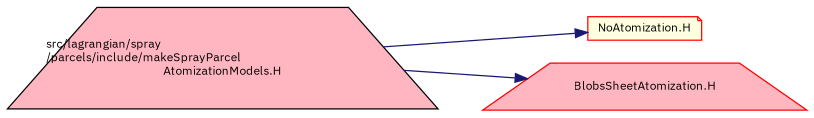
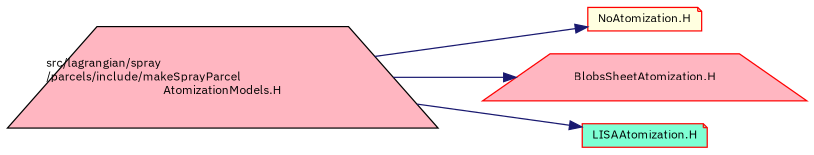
none -> (645, 136)
